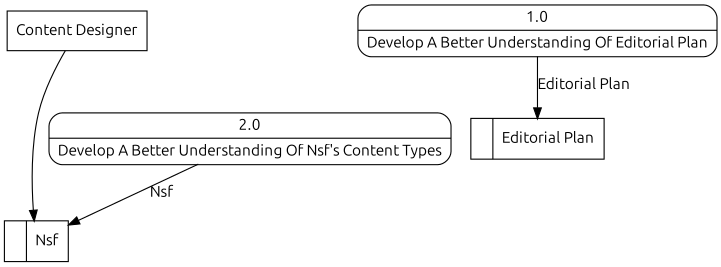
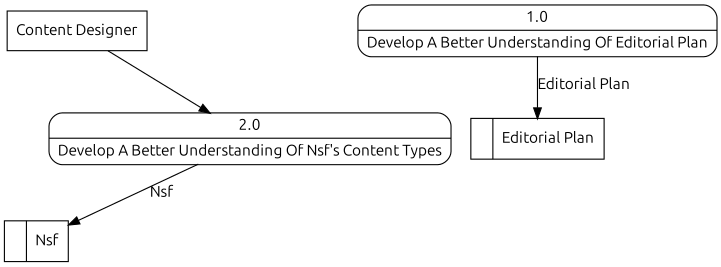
(36, 128) -> (154, 79)
